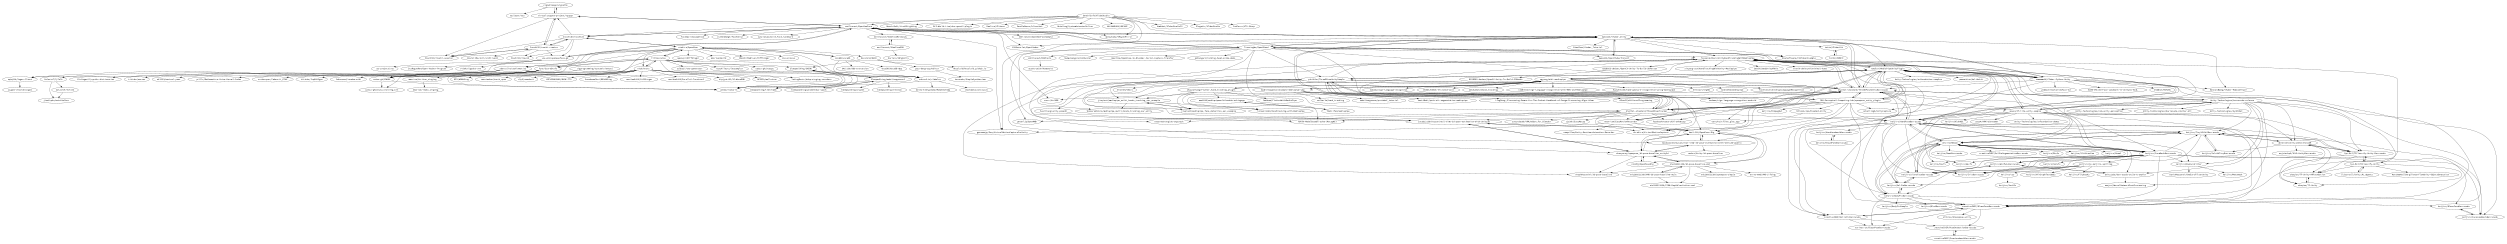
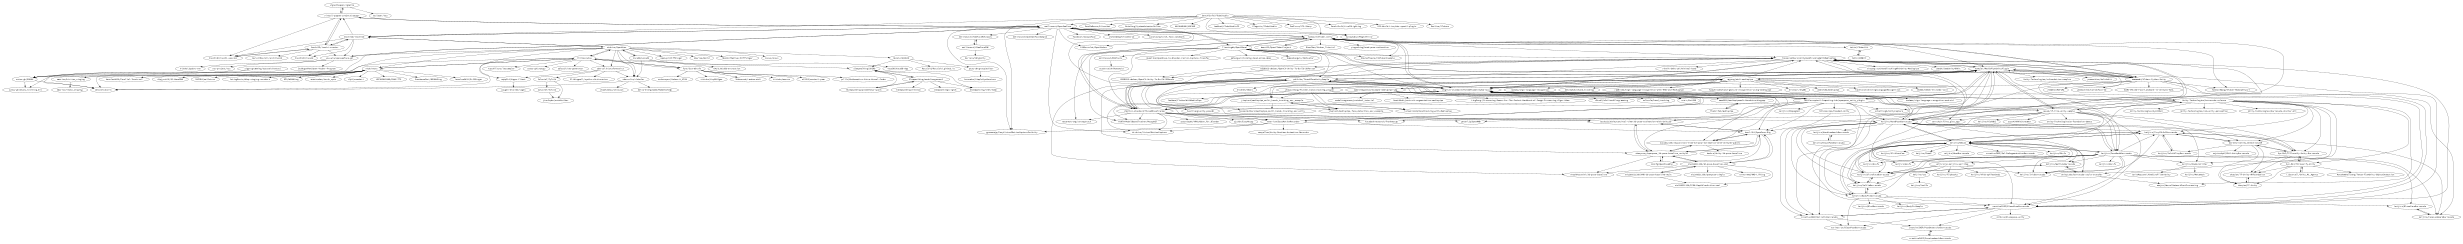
none -> (1370, 48)
(1501, 51) -> (1283, 65)
